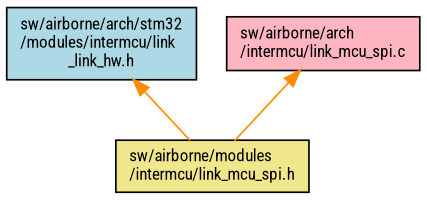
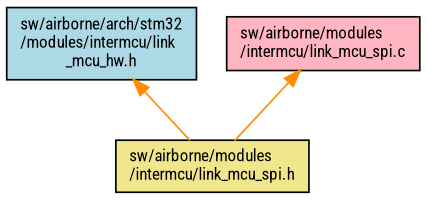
(102, 44) -> (102, 44)
(323, 44) -> (323, 44)
